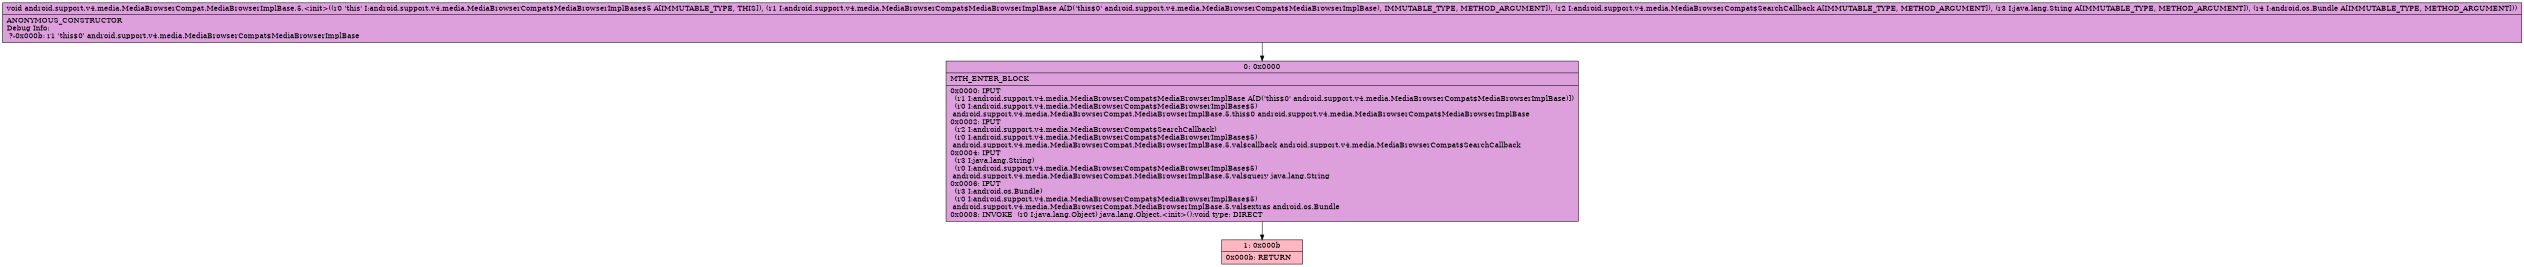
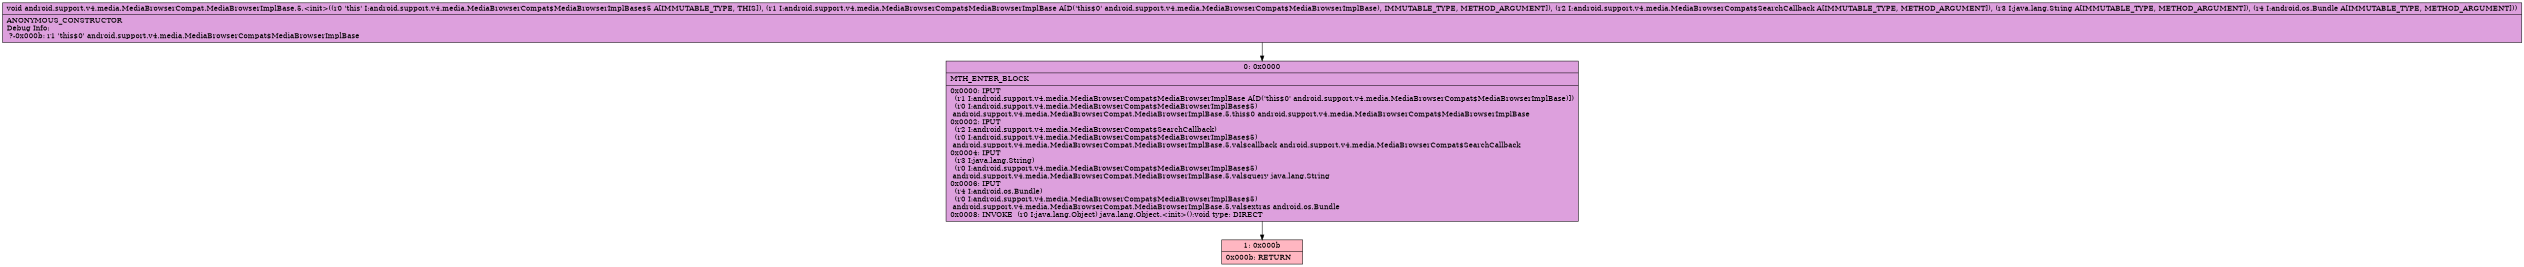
(997, 192) -> (997, 192)
